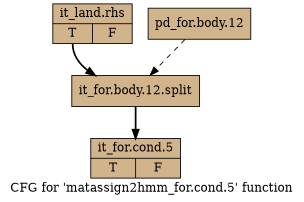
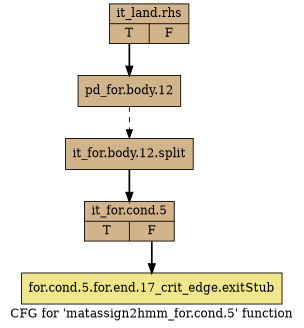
(77, 59) -> (129, 55)
none -> (152, 289)
